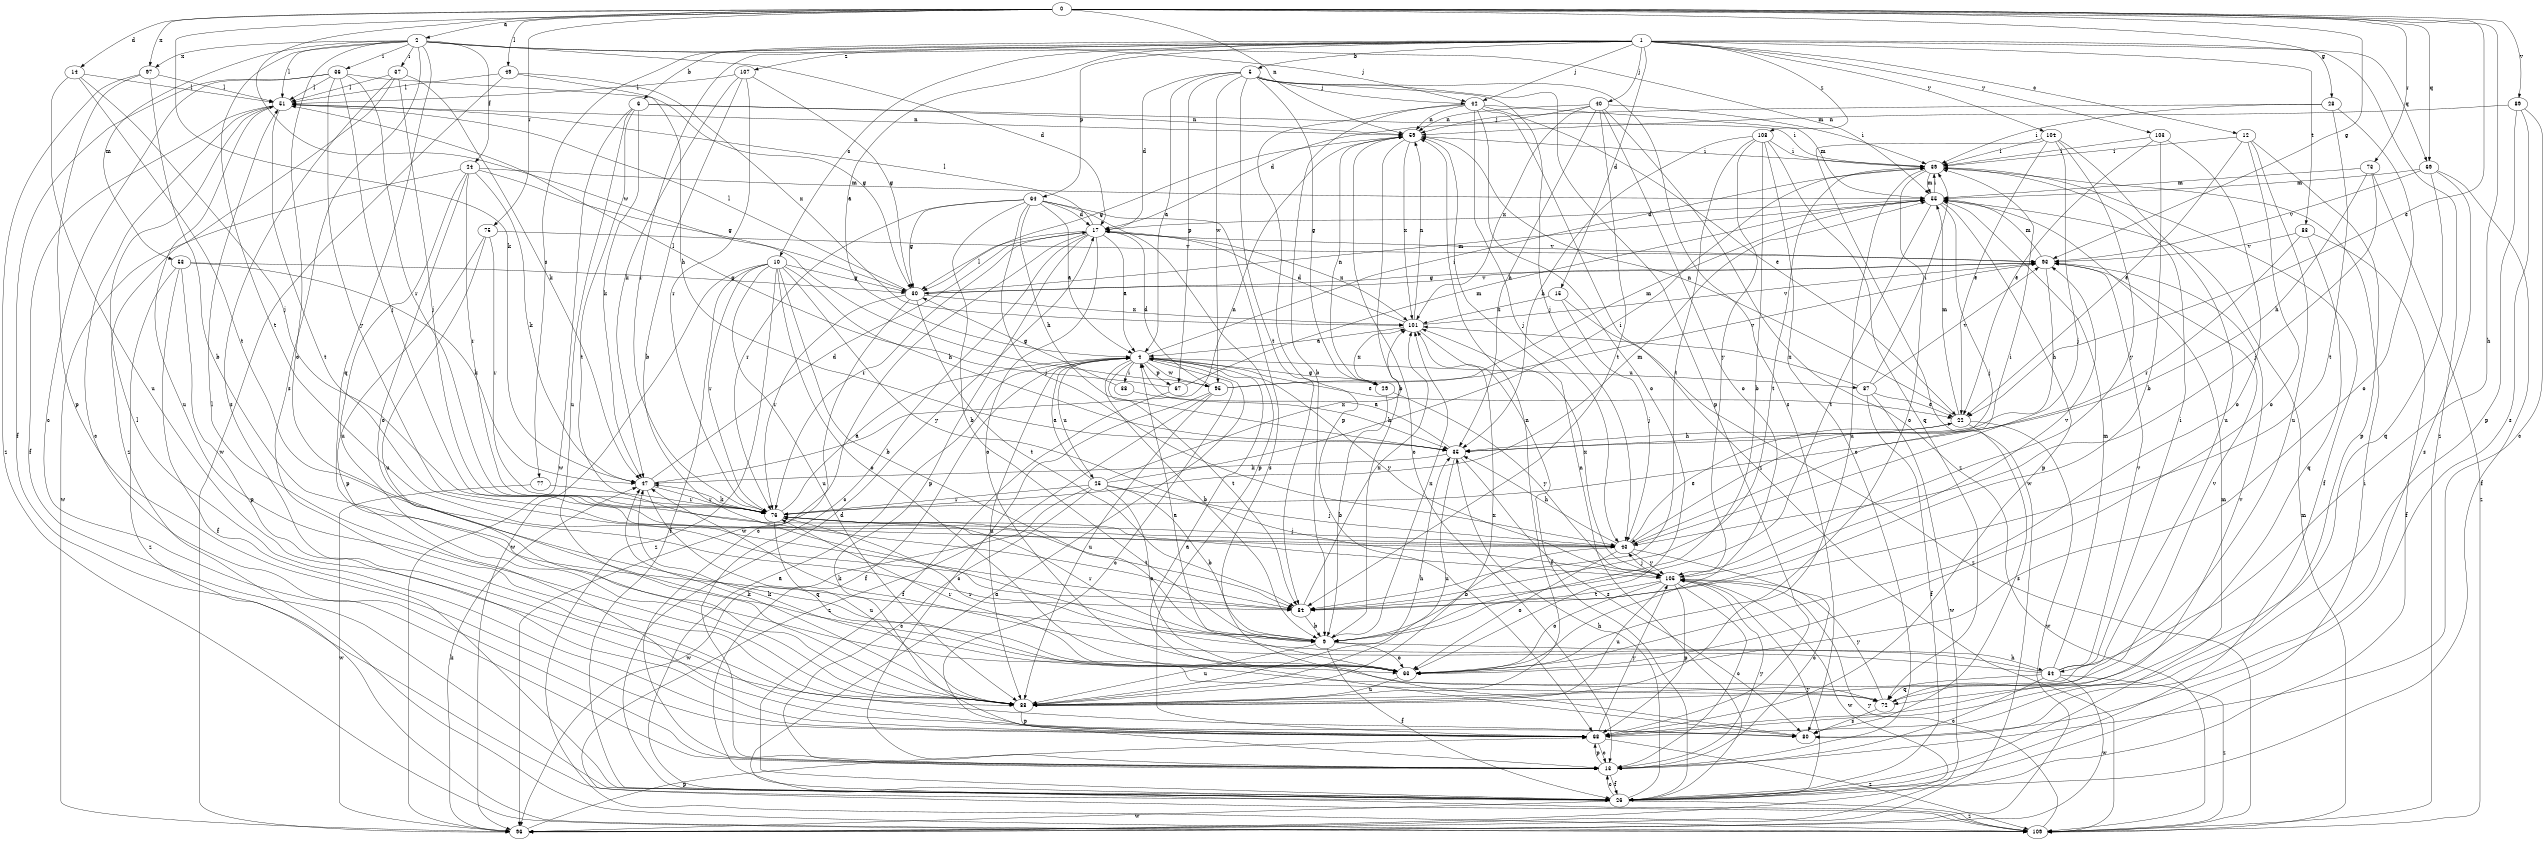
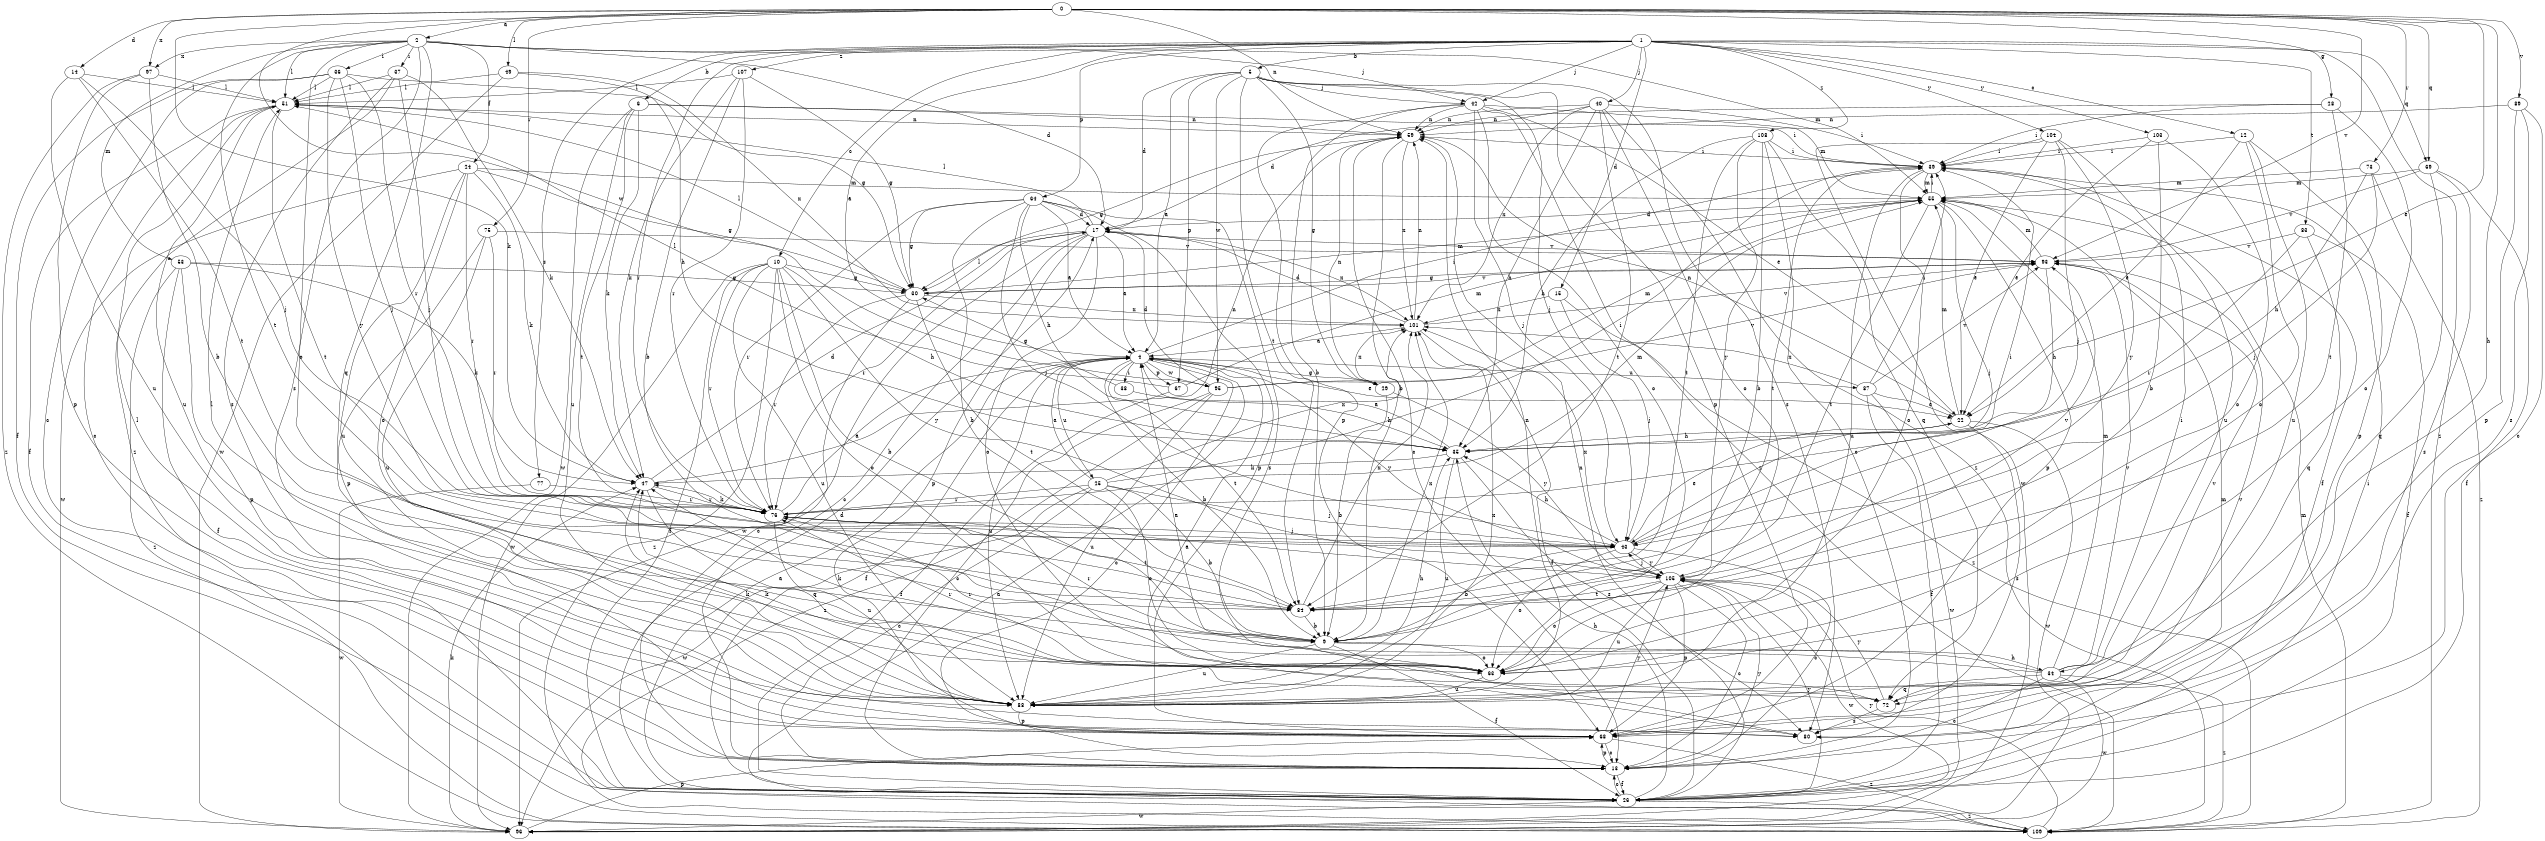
(1497, 120) -> (1496, 120)
(2347, 136) -> (2346, 136)
